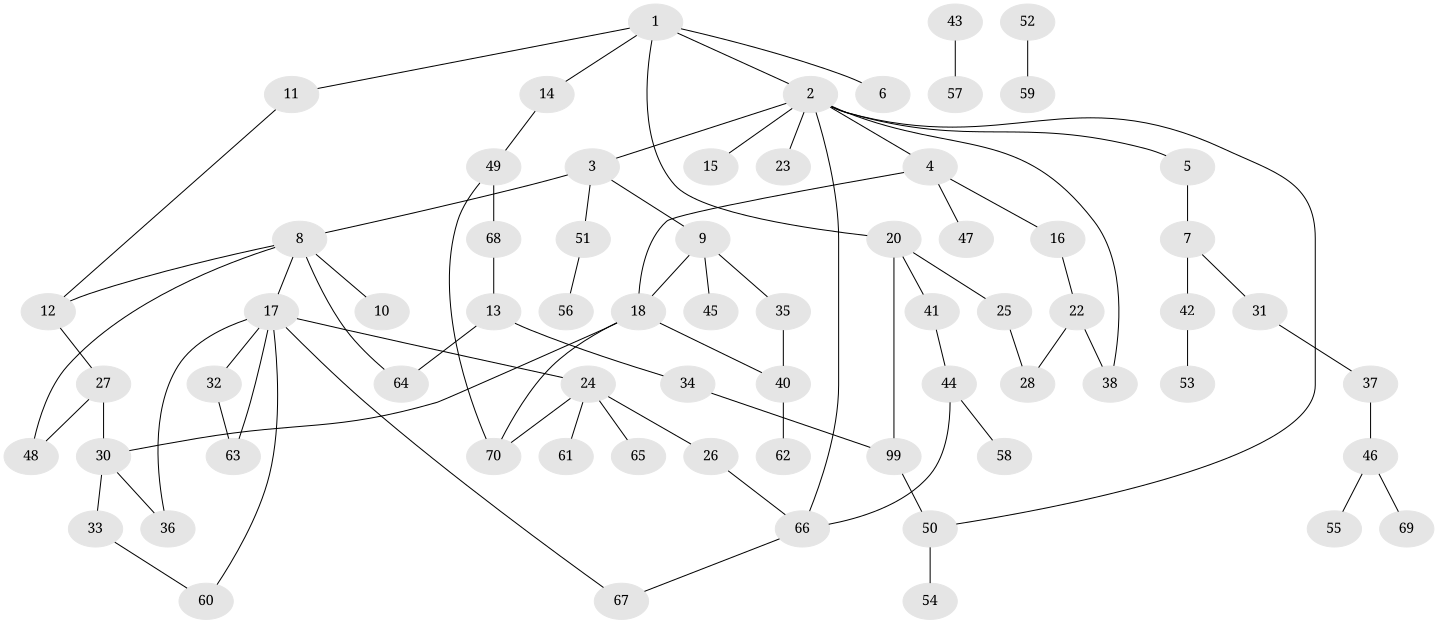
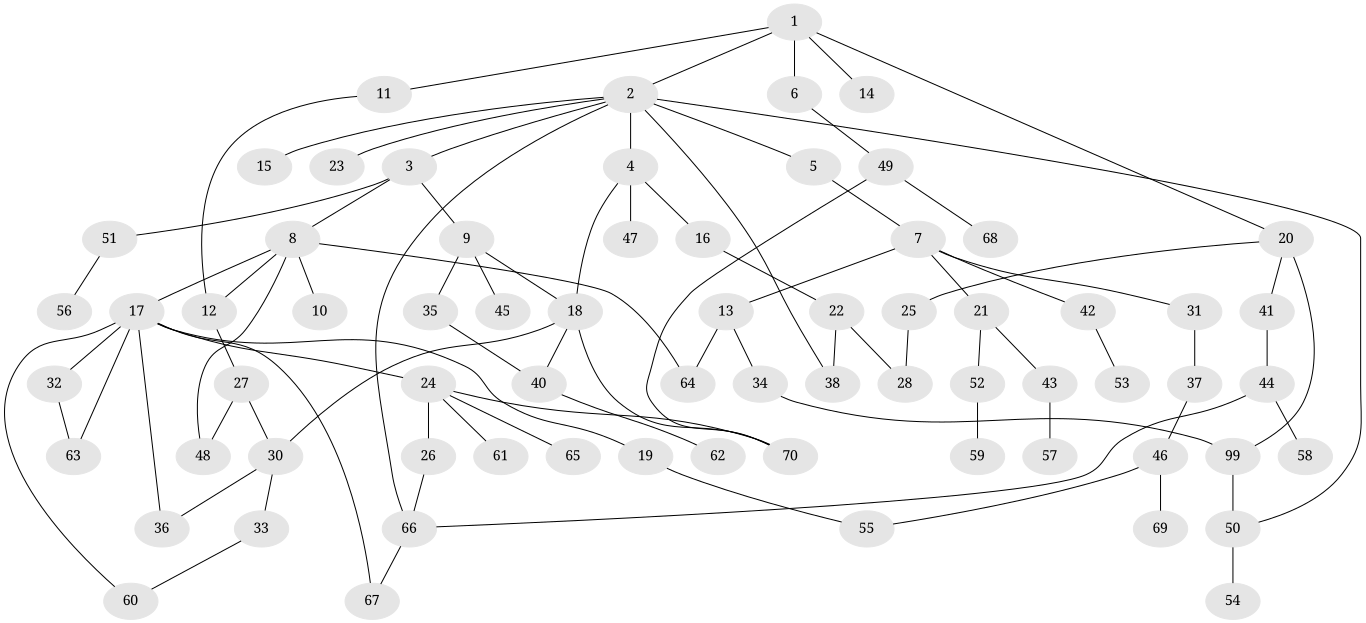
(520, 131) -> (845, 134)
(494, 276) -> (822, 276)
none -> (982, 312)
none -> (646, 457)
